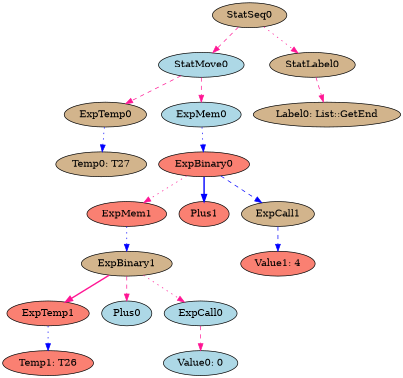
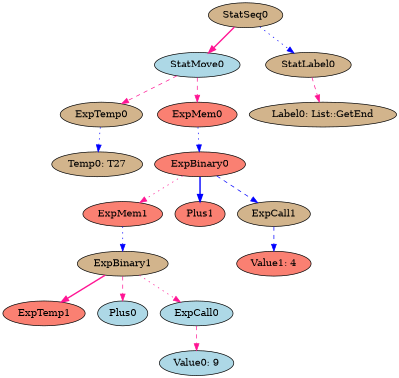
(228, 37) -> (224, 37)
(278, 38) -> (274, 38)
(201, 115) -> (197, 115)
(48, 363) -> none
(201, 363) -> (197, 363)
